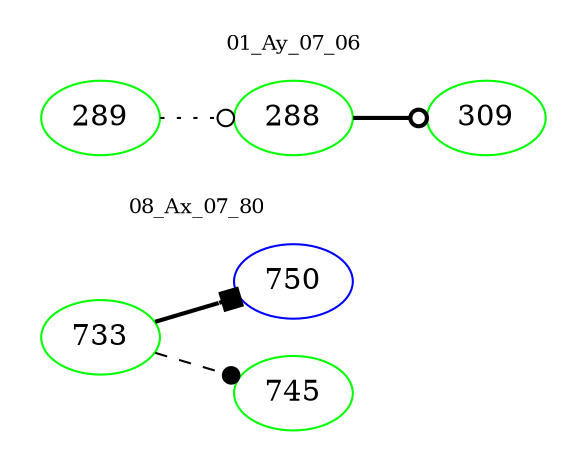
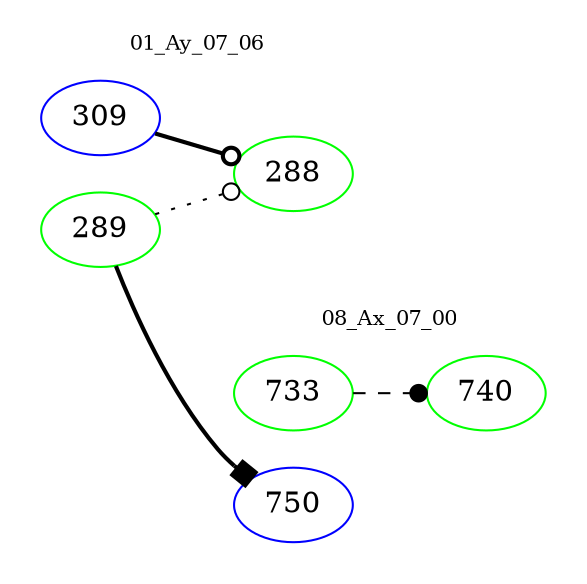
(382, 118) -> (189, 143)
(486, 118) -> (101, 118)
(197, 208) -> (390, 320)
(187, 312) -> (166, 372)
(293, 393) -> (486, 393)
